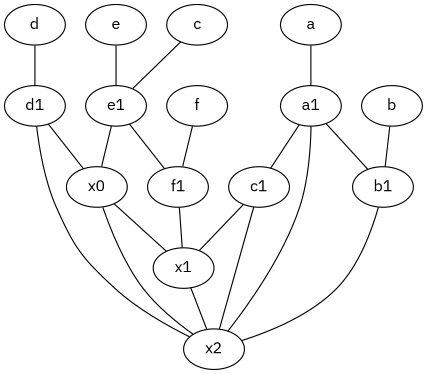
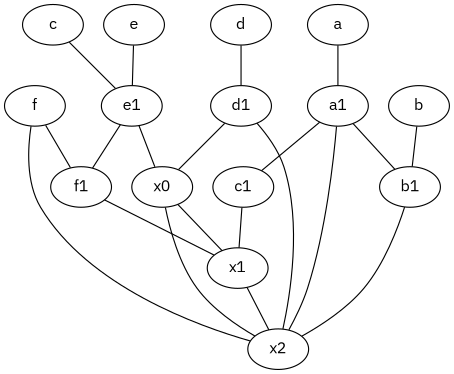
(237, 268) -> (99, 269)
